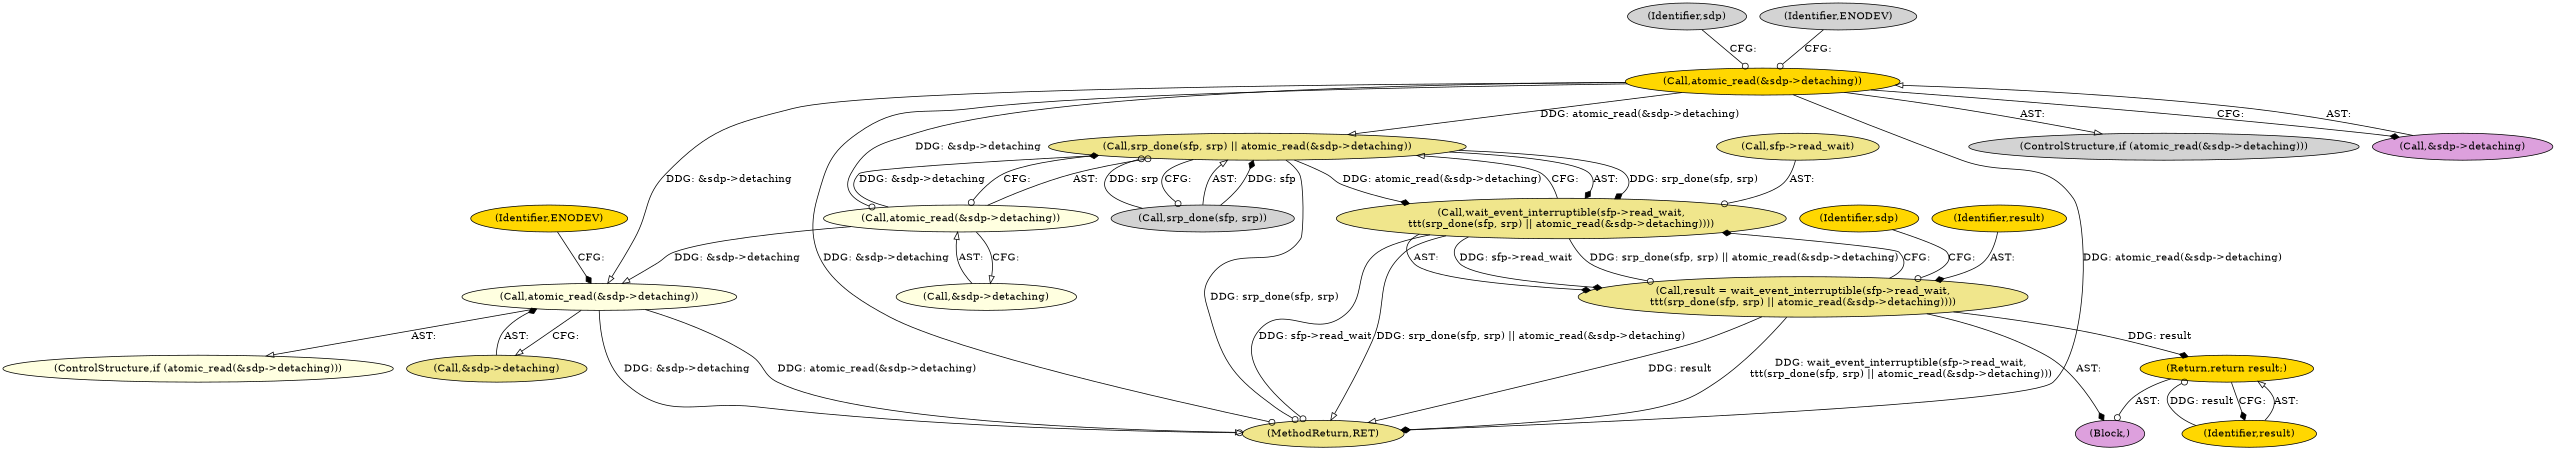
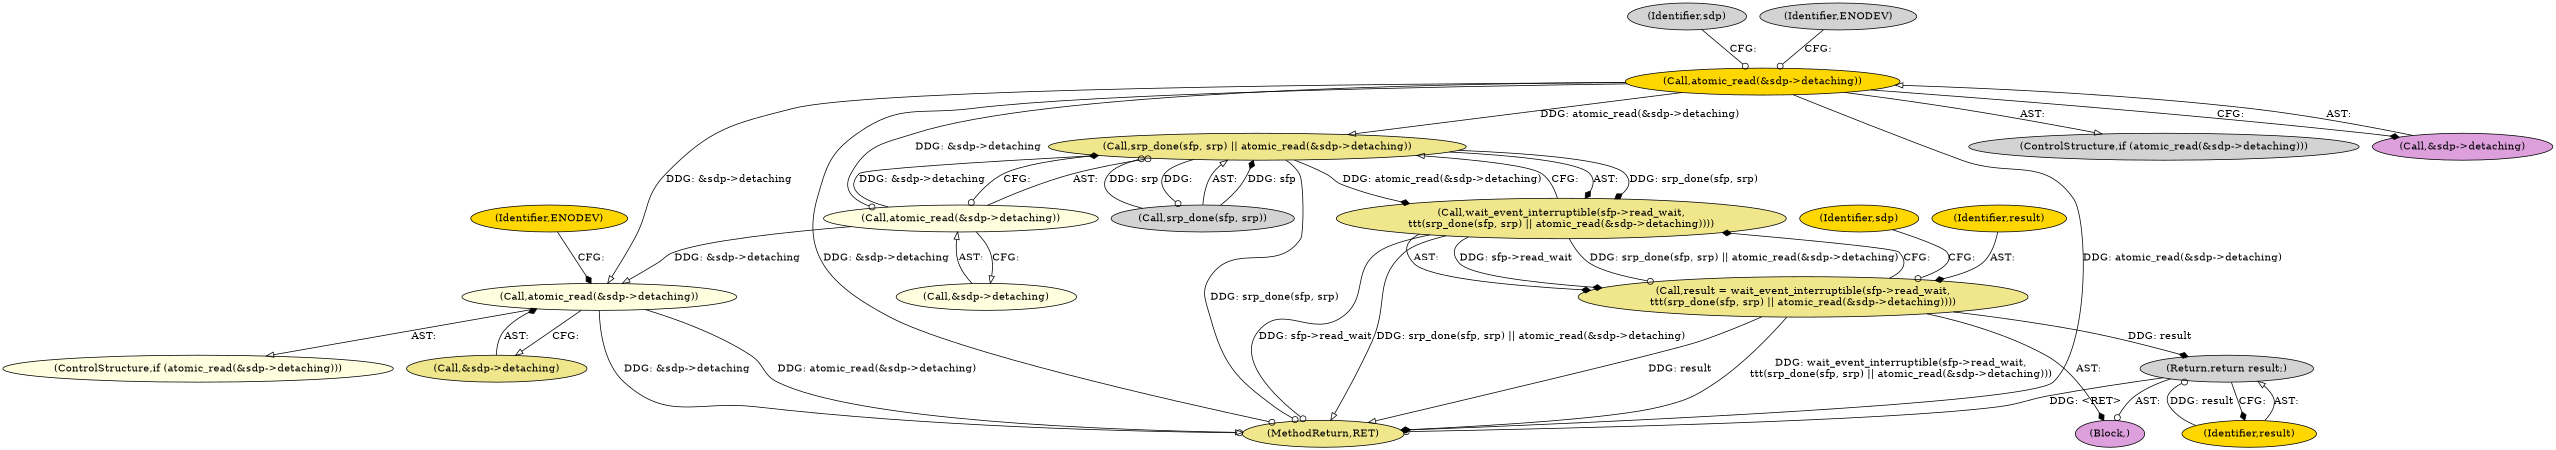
(1798, 147) -> none
(1180, 179) -> (1180, 179)
(2227, 369) -> (2227, 369)
none -> (1788, 421)
